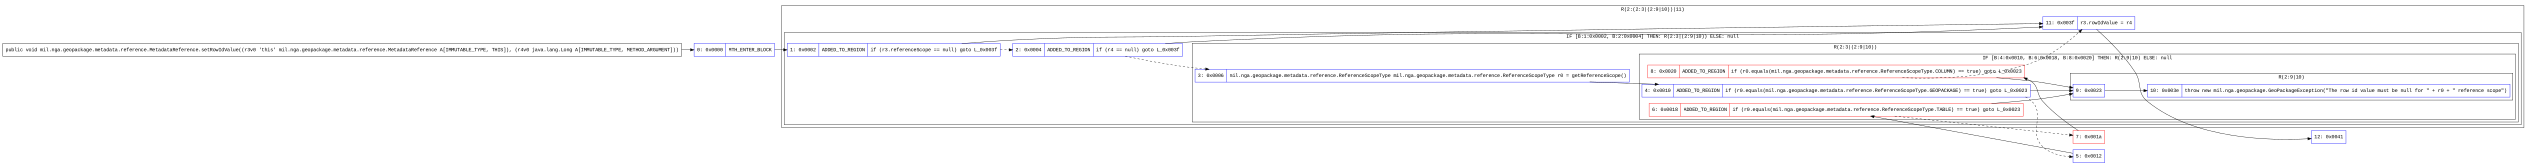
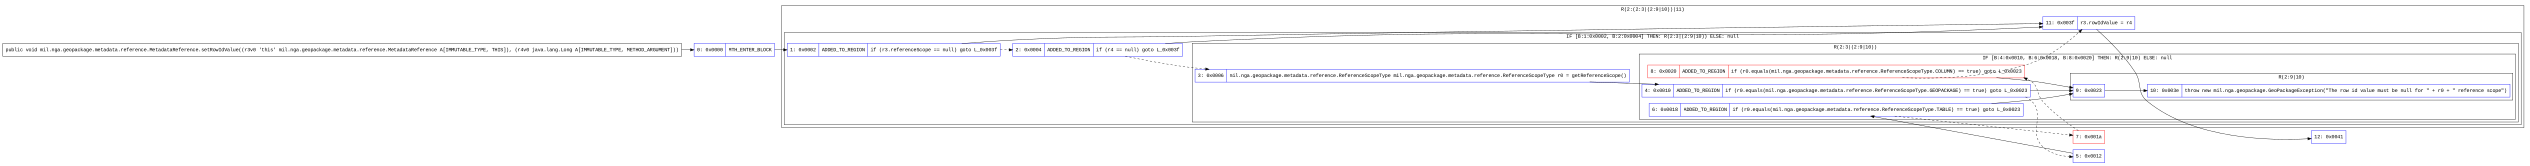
(2049, 108) -> (2049, 108)
(1836, 110) -> (1836, 110)
